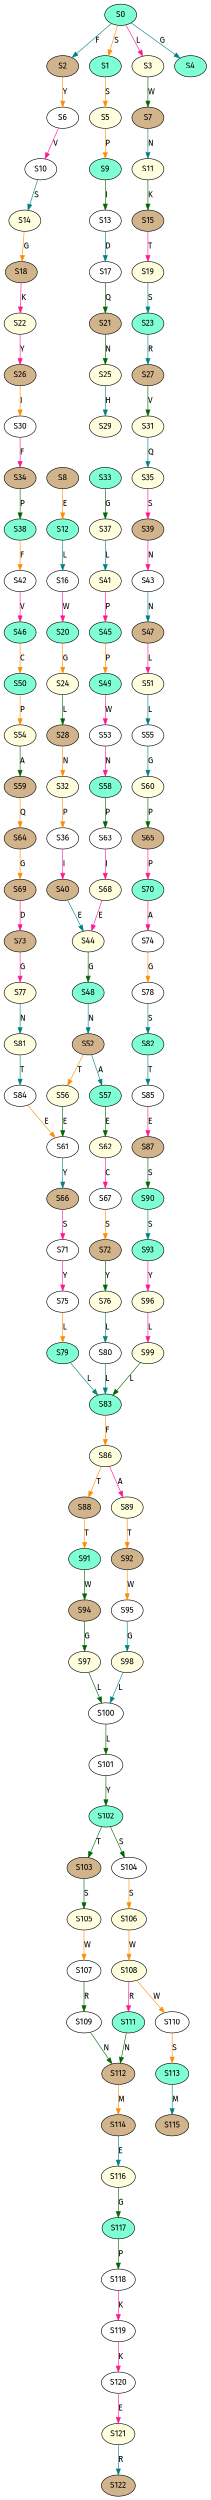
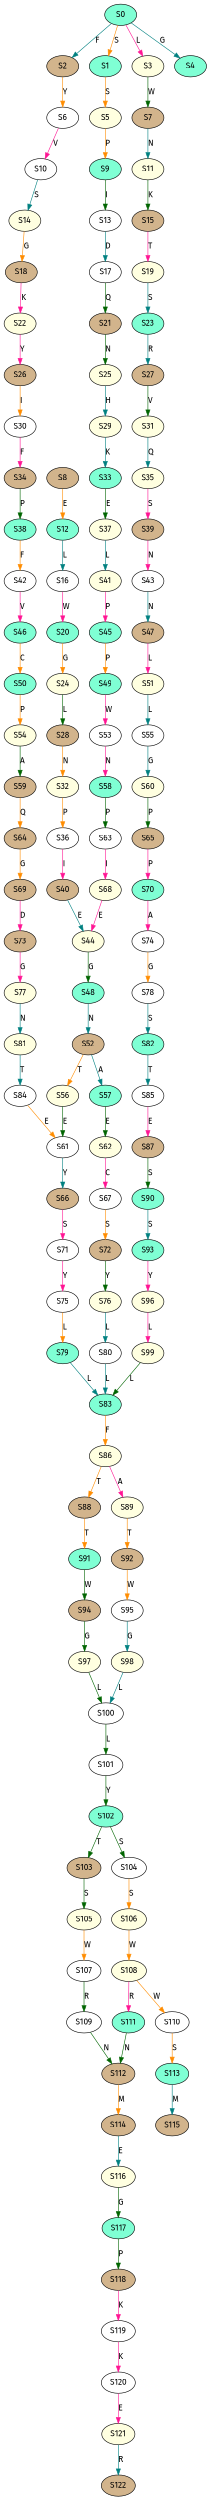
none -> (105, 449)
(108, 504) -> (108, 504)
(118, 2280) -> (118, 2280)
